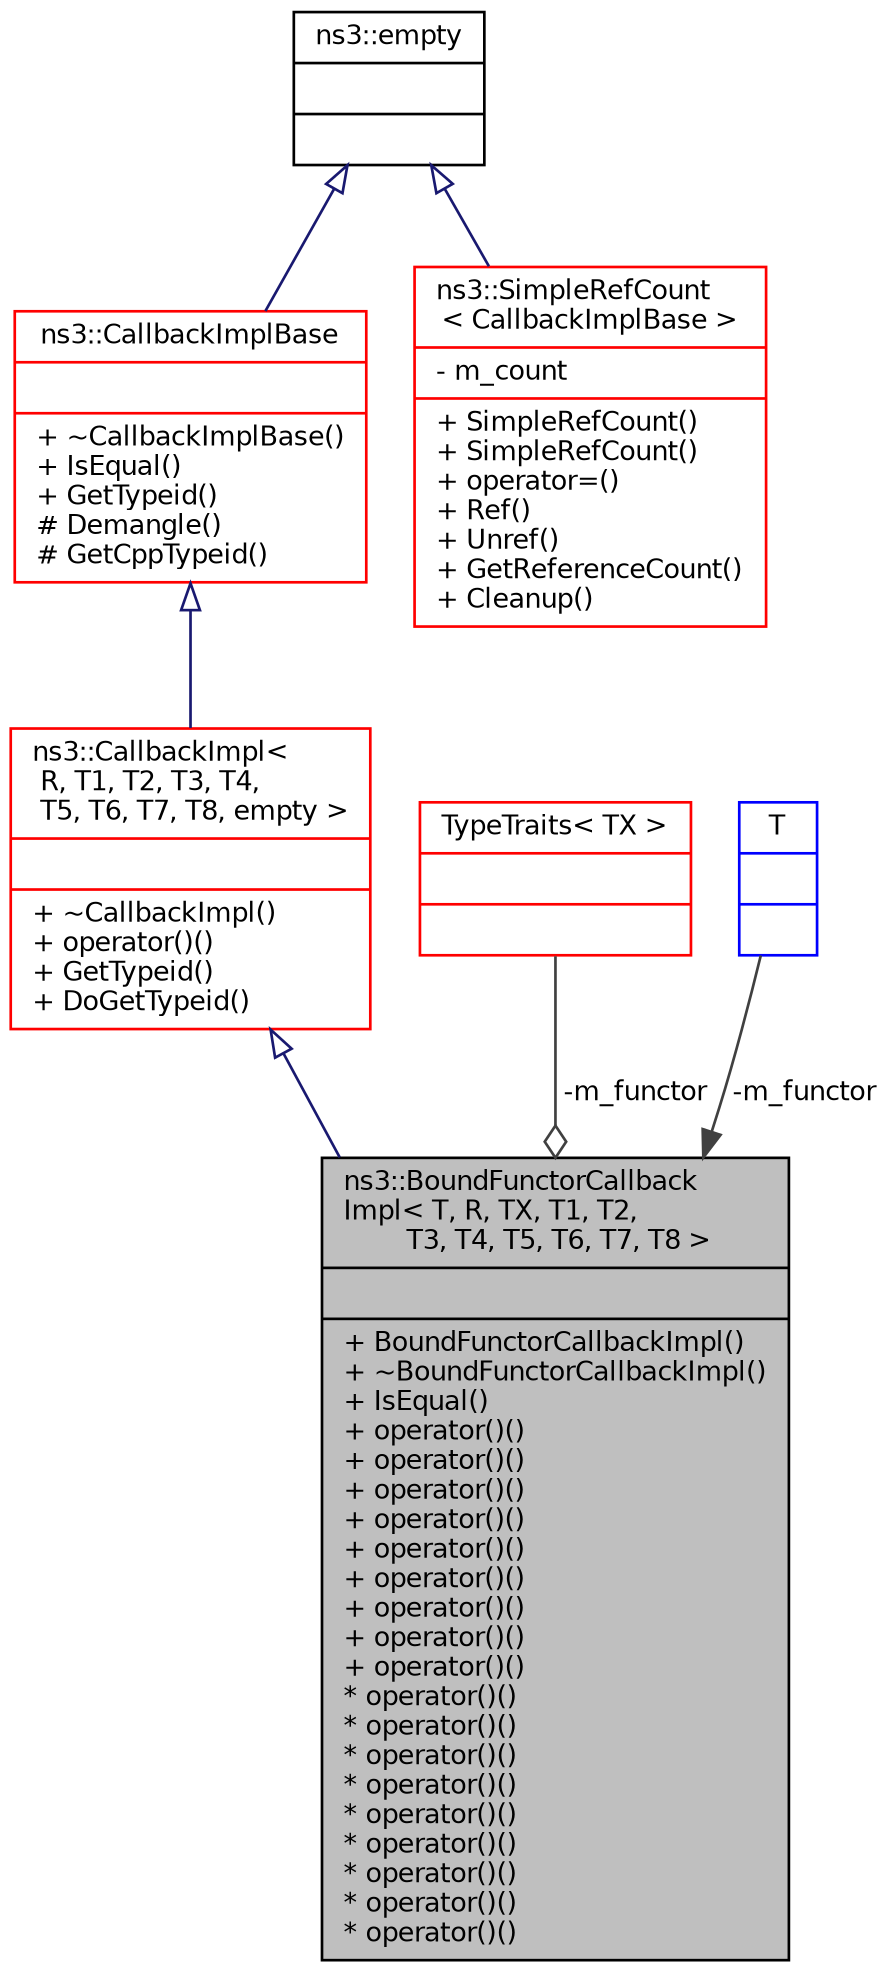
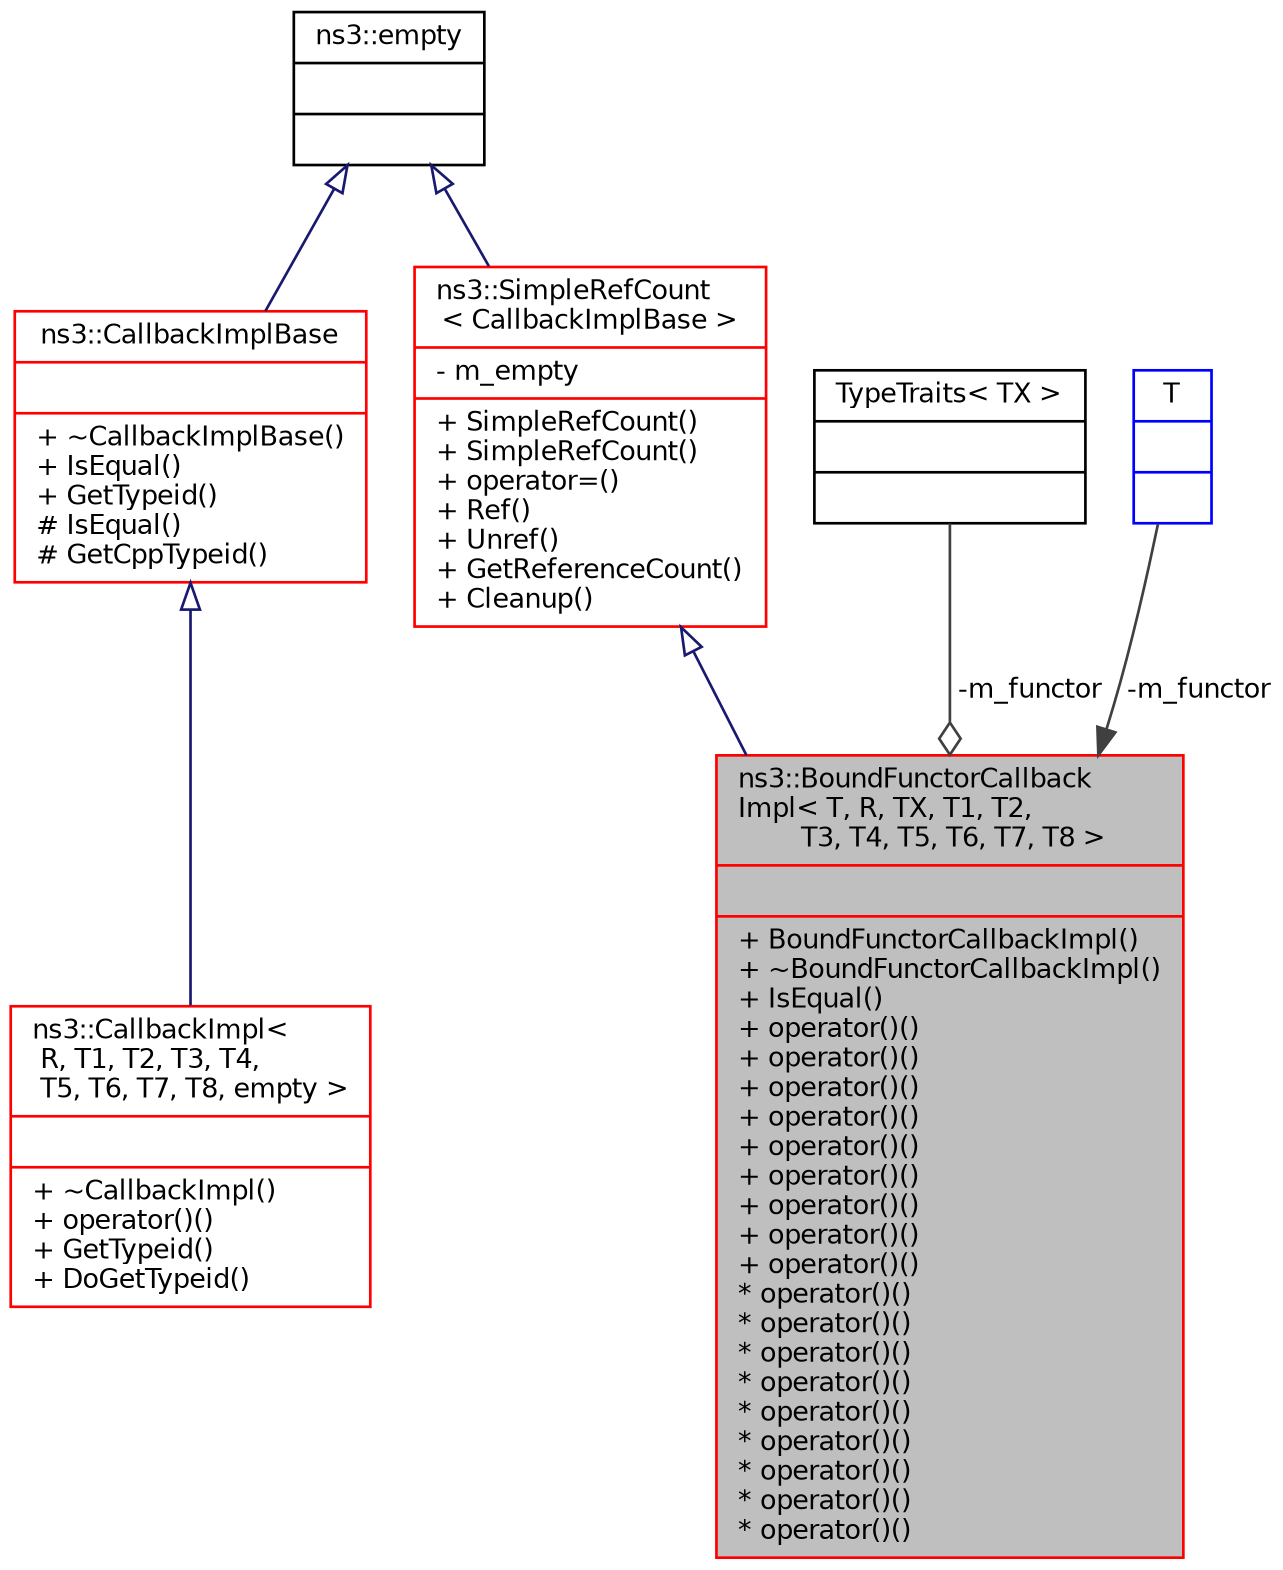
(502, 372) -> (508, 372)
(130, 526) -> (110, 526)
(555, 879) -> (950, 447)
(312, 1106) -> (720, 704)
(555, 1559) -> (950, 1157)
